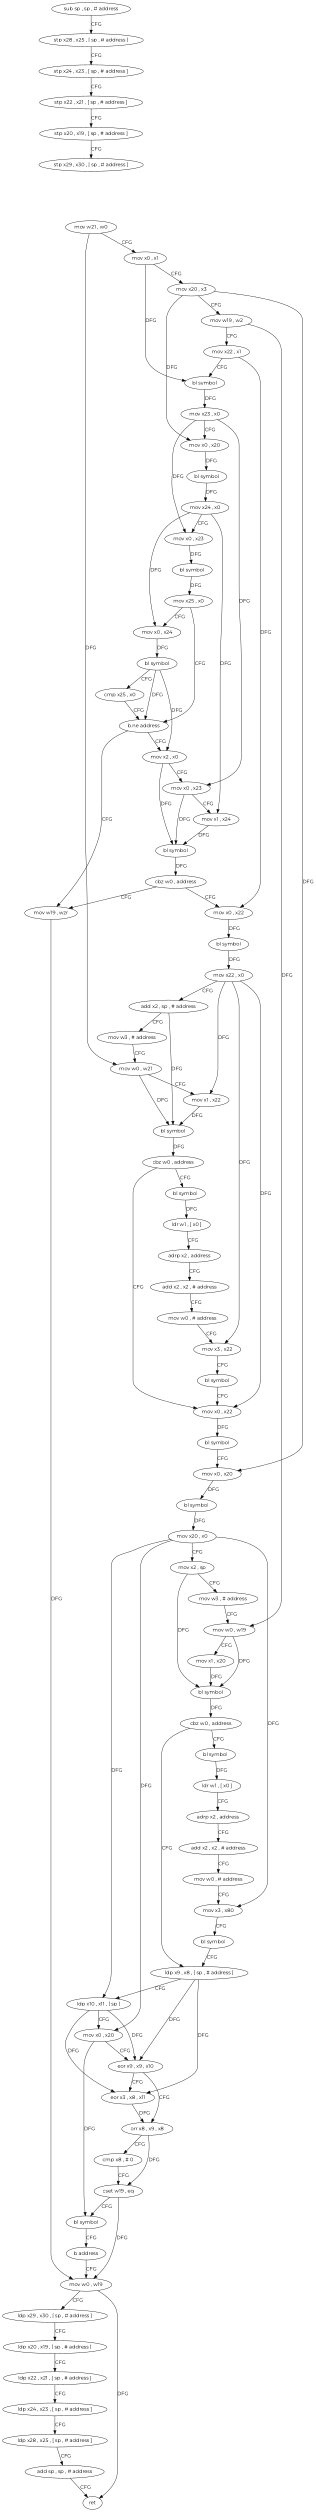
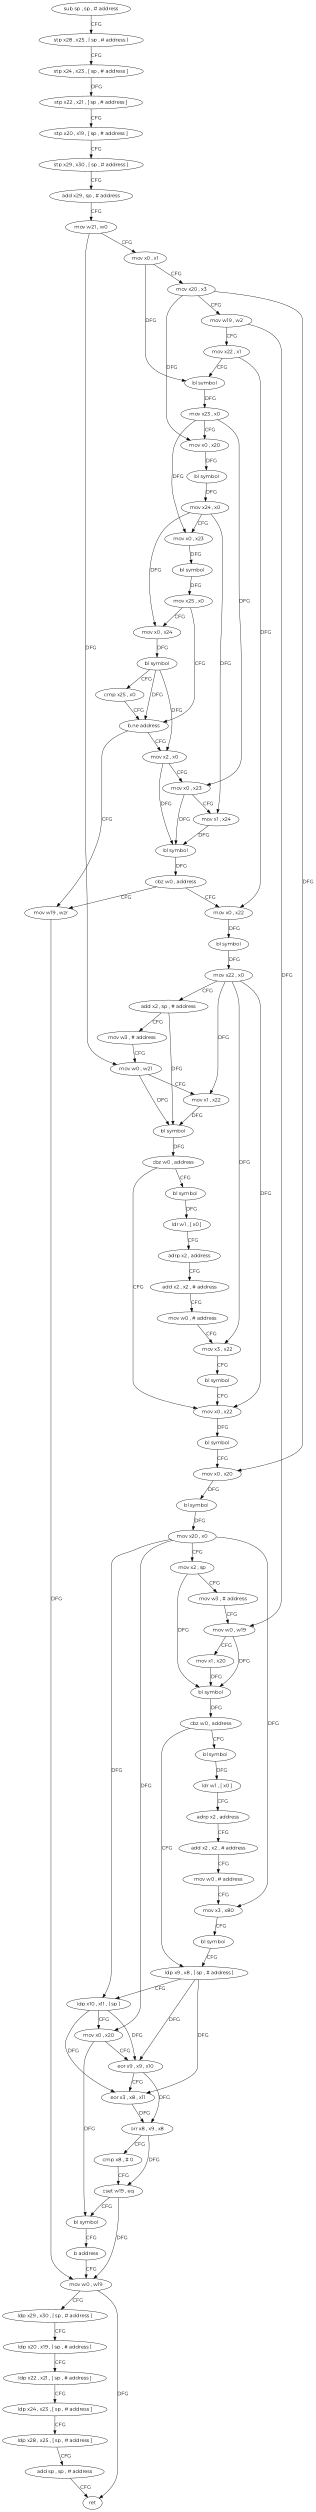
(96, 87) -> (96, 87)
none -> (91, 196)
(164, 2098) -> (164, 2098)
